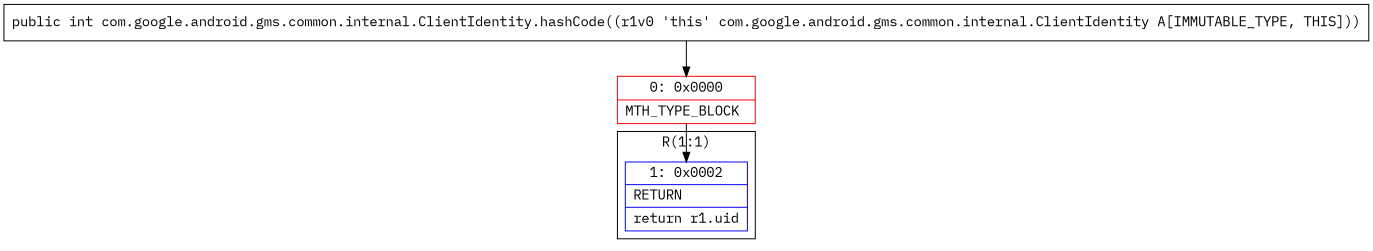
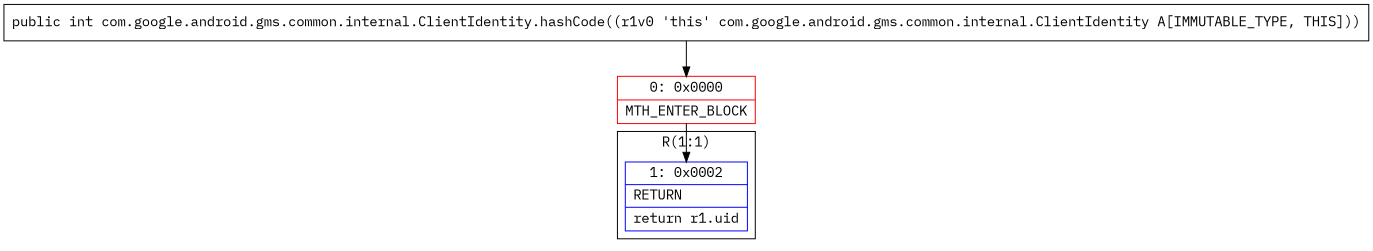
(682, 111) -> (686, 111)
